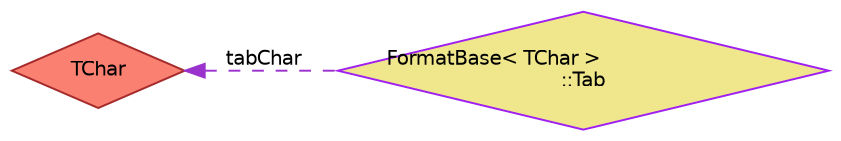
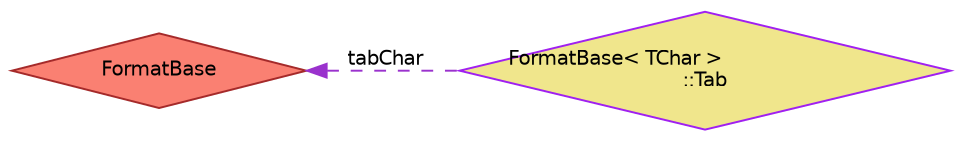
(98, 71) -> (159, 71)
